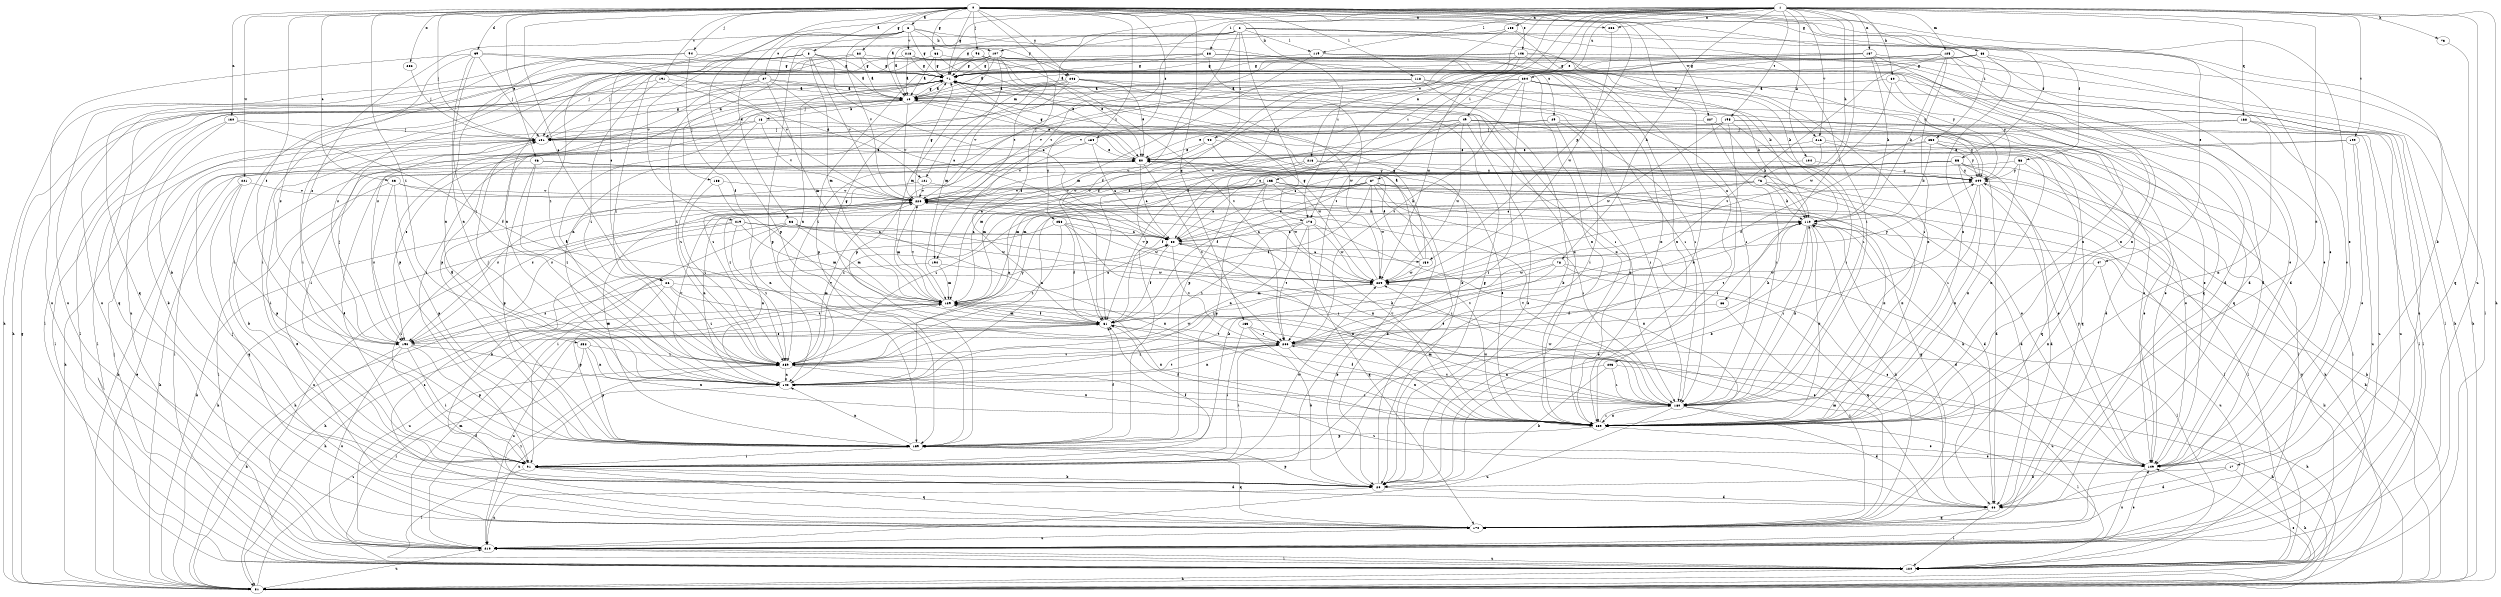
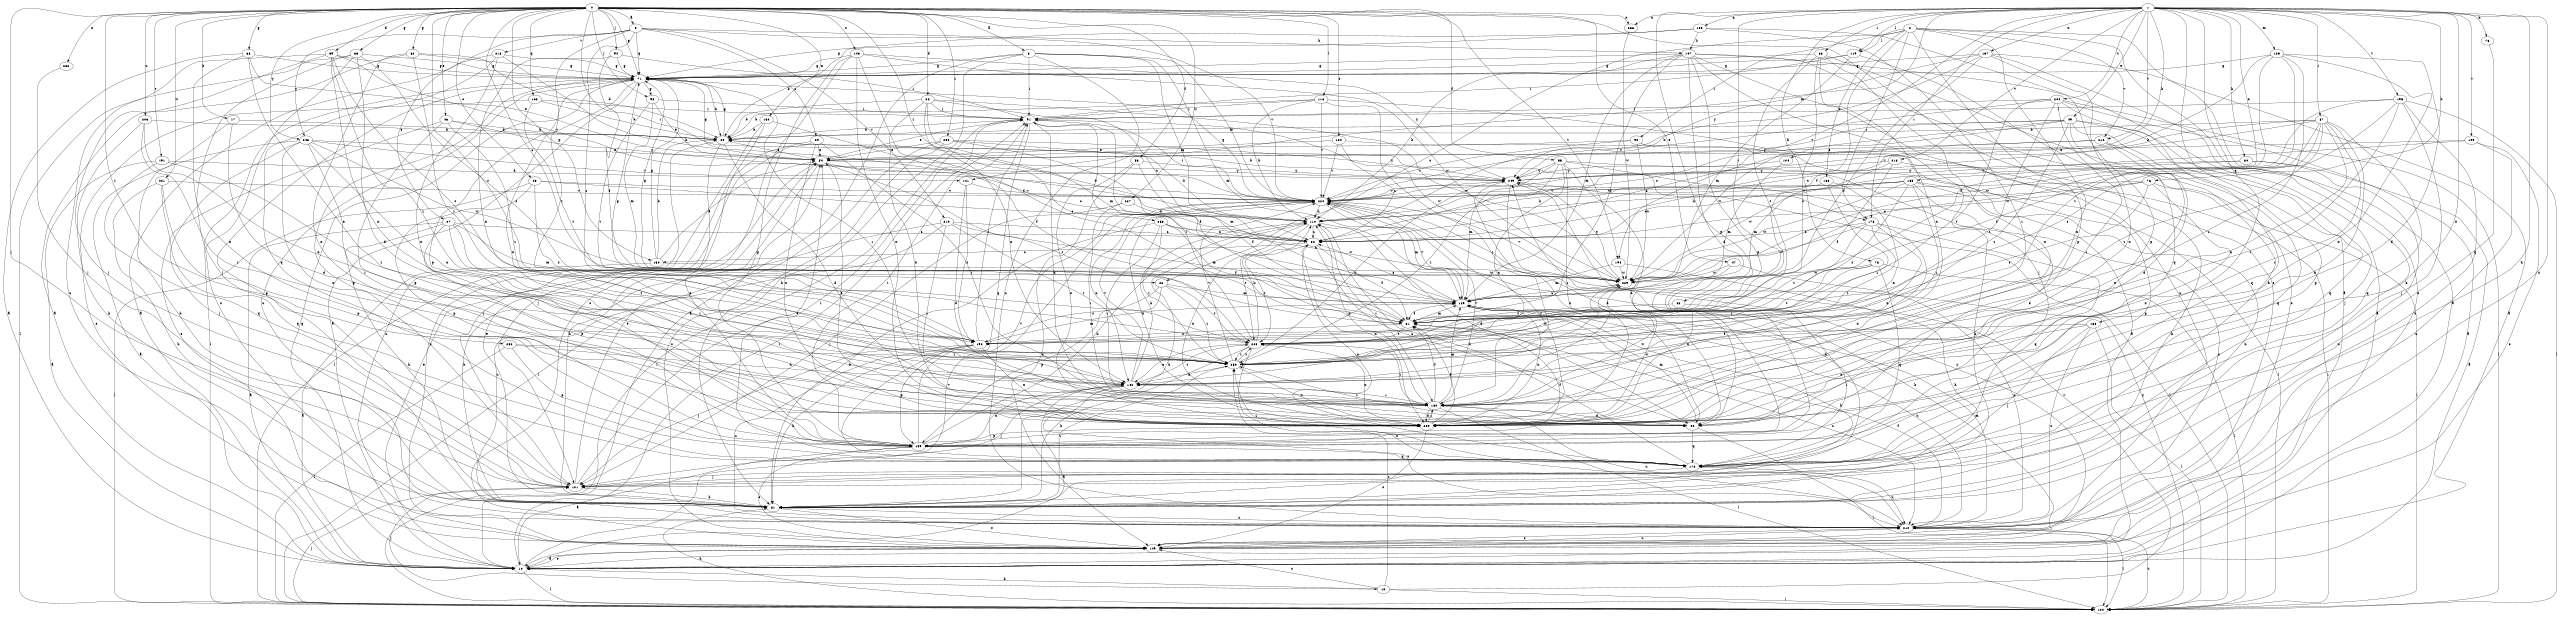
(485, 16) -> (11, 152)
(964, 65) -> (648, 87)
(1259, 293) -> (1552, 293)
